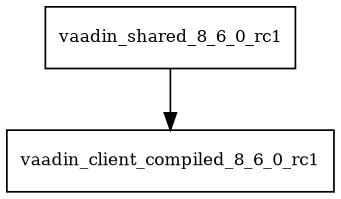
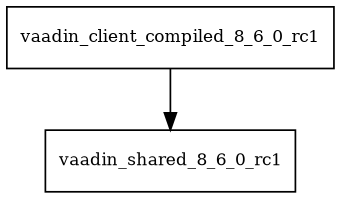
(170, 91) -> (170, 91)
